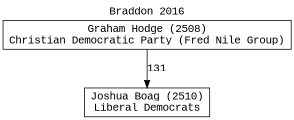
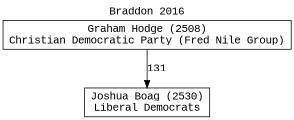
(147, 102) -> (147, 102)
